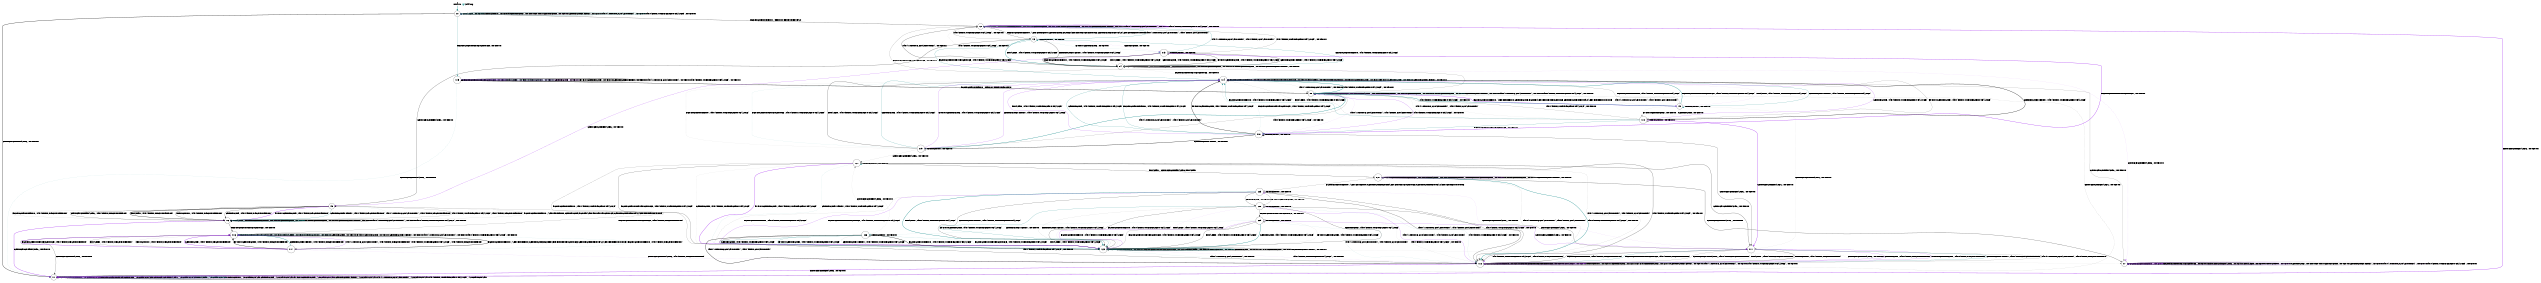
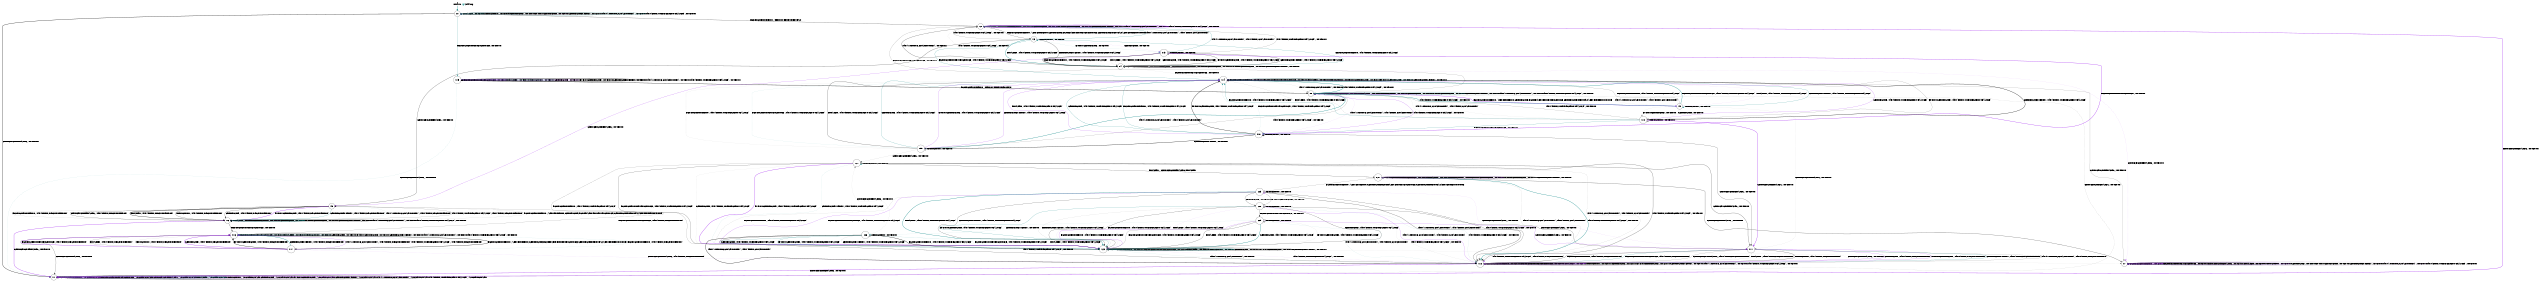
(921, 149) -> (921, 149)
